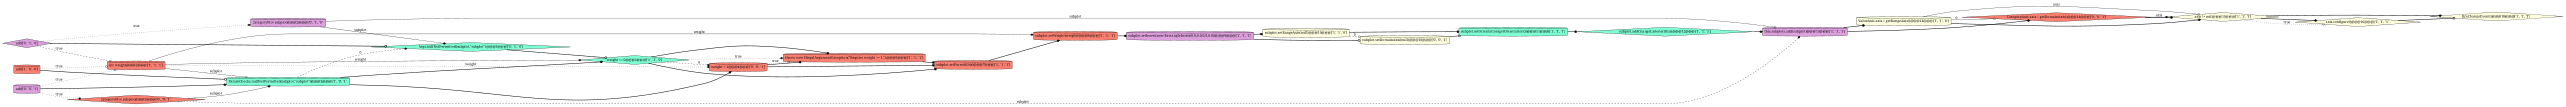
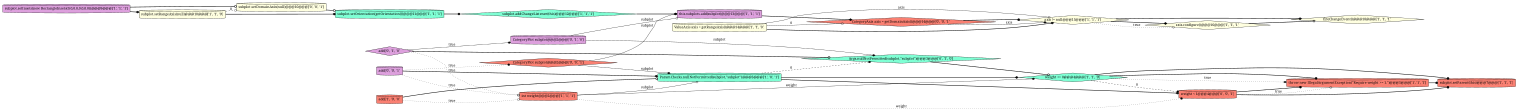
(1853, 27) -> none
(144, 32) -> (457, 46)
(1075, 36) -> none
(73, 54) -> (460, 79)
(997, 104) -> (637, 46)
